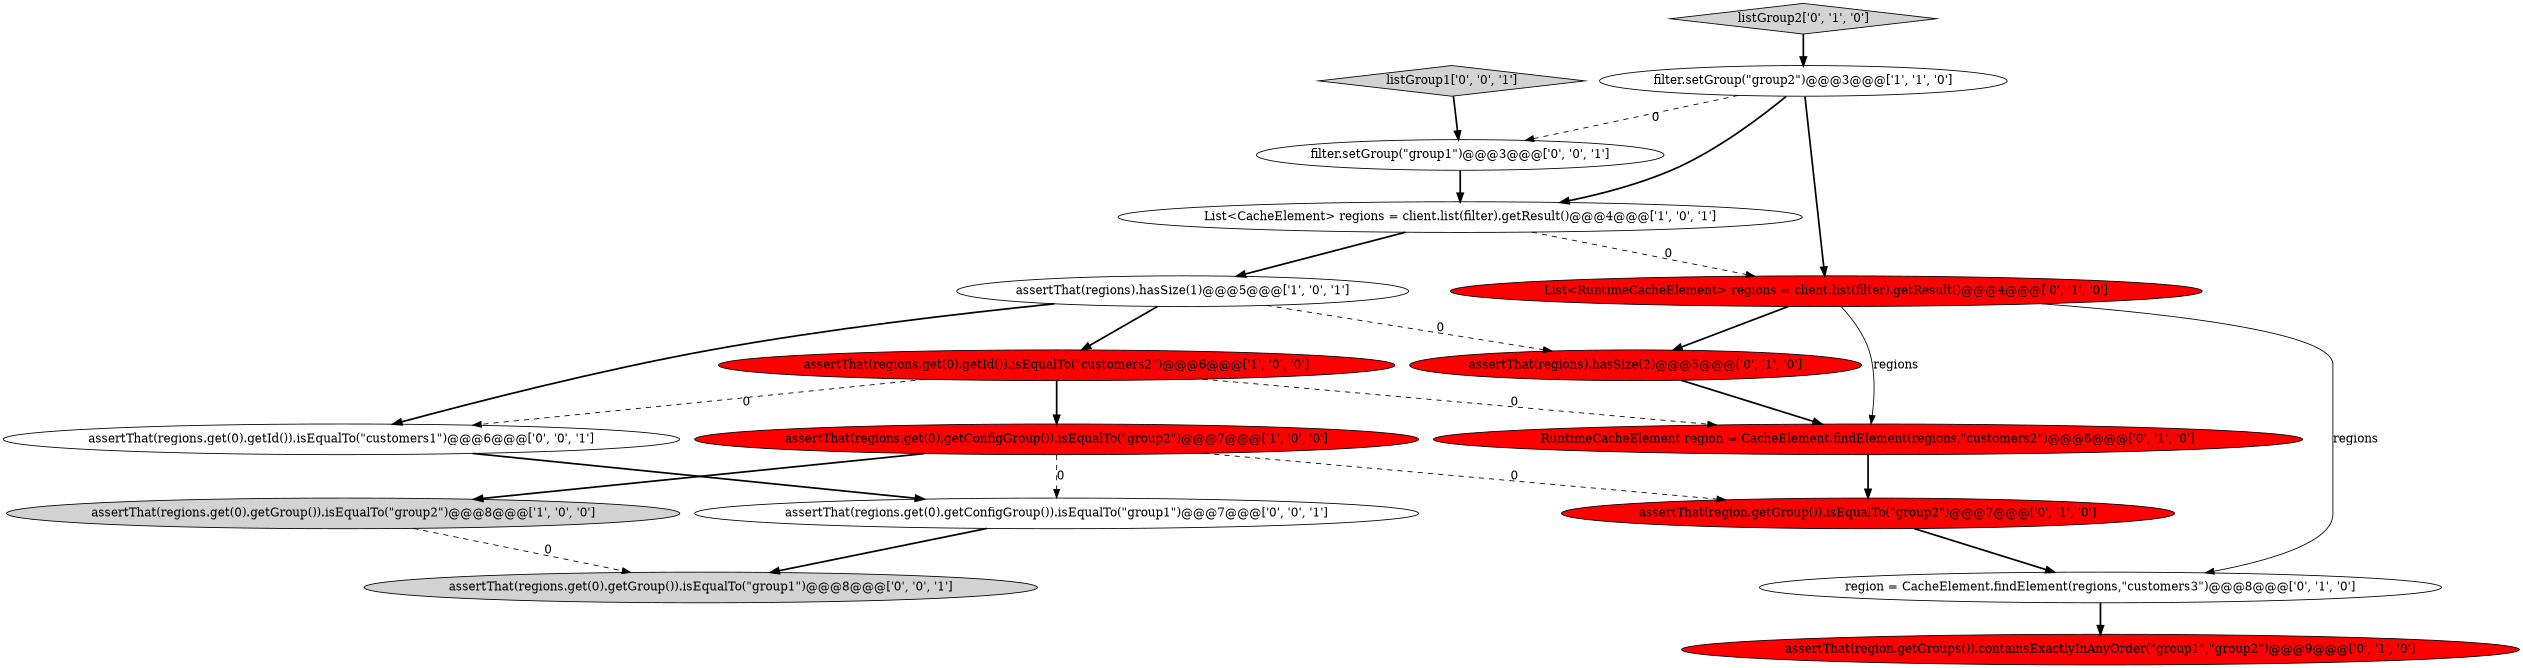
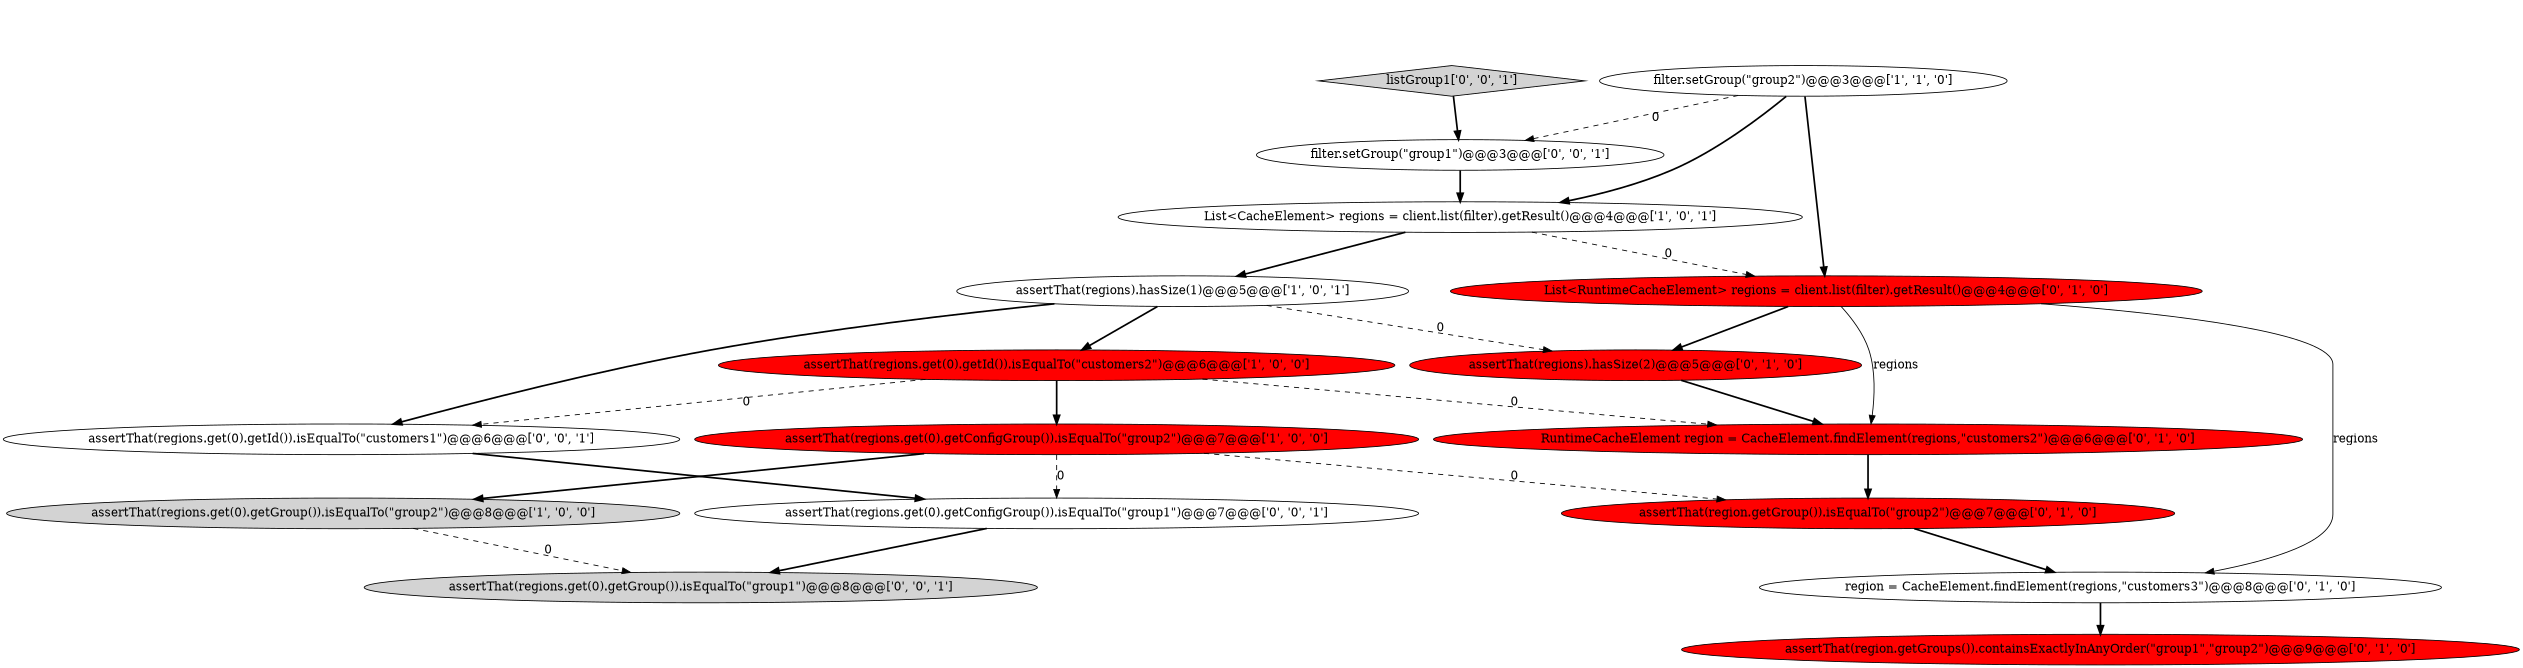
(1803, 19) -> none
